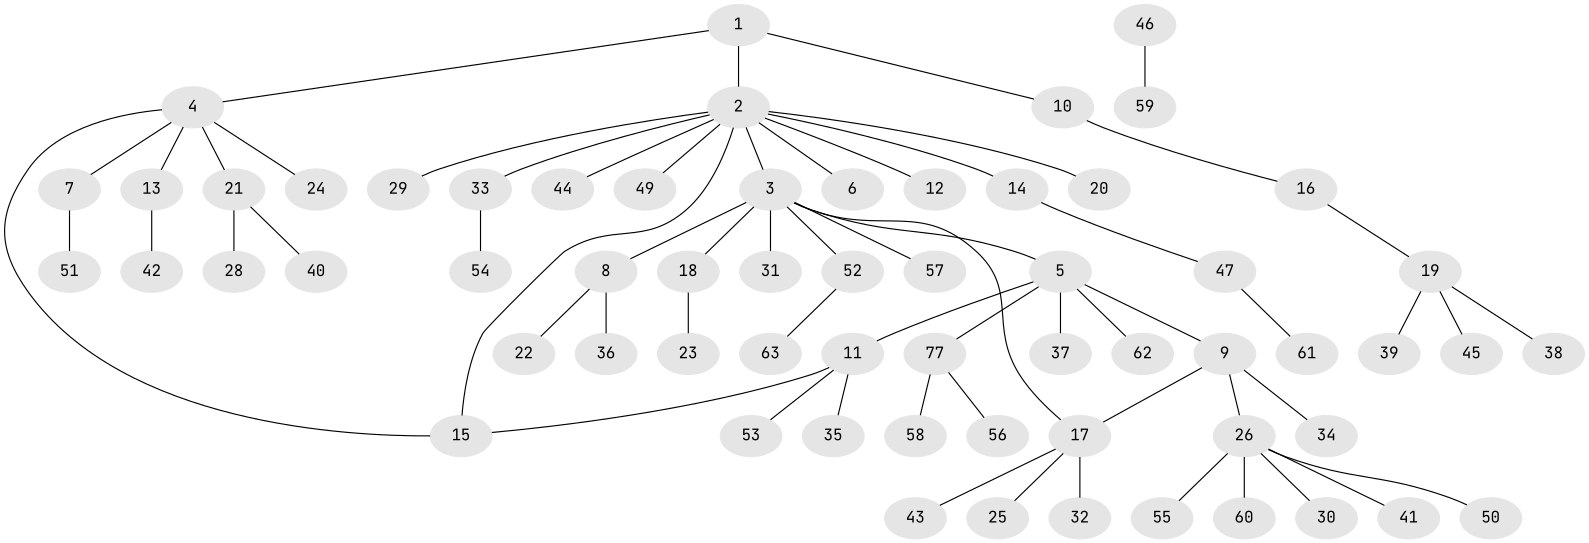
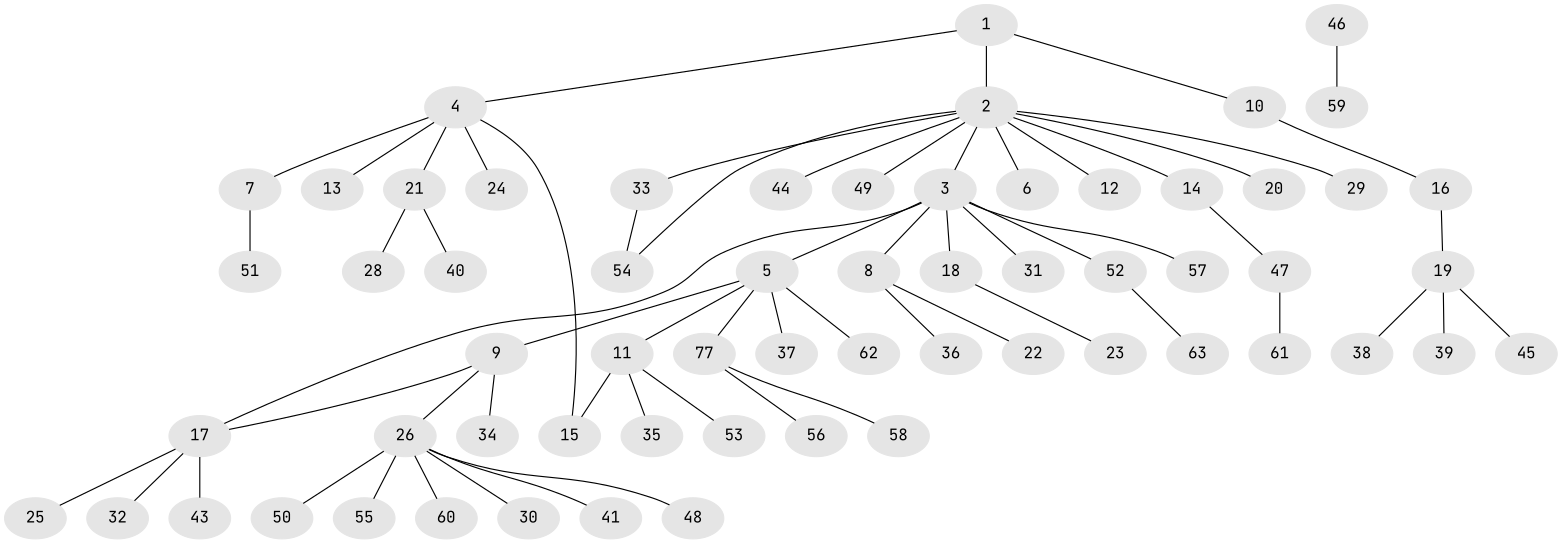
(576, 246) -> (758, 161)
(152, 272) -> none
none -> (693, 518)
